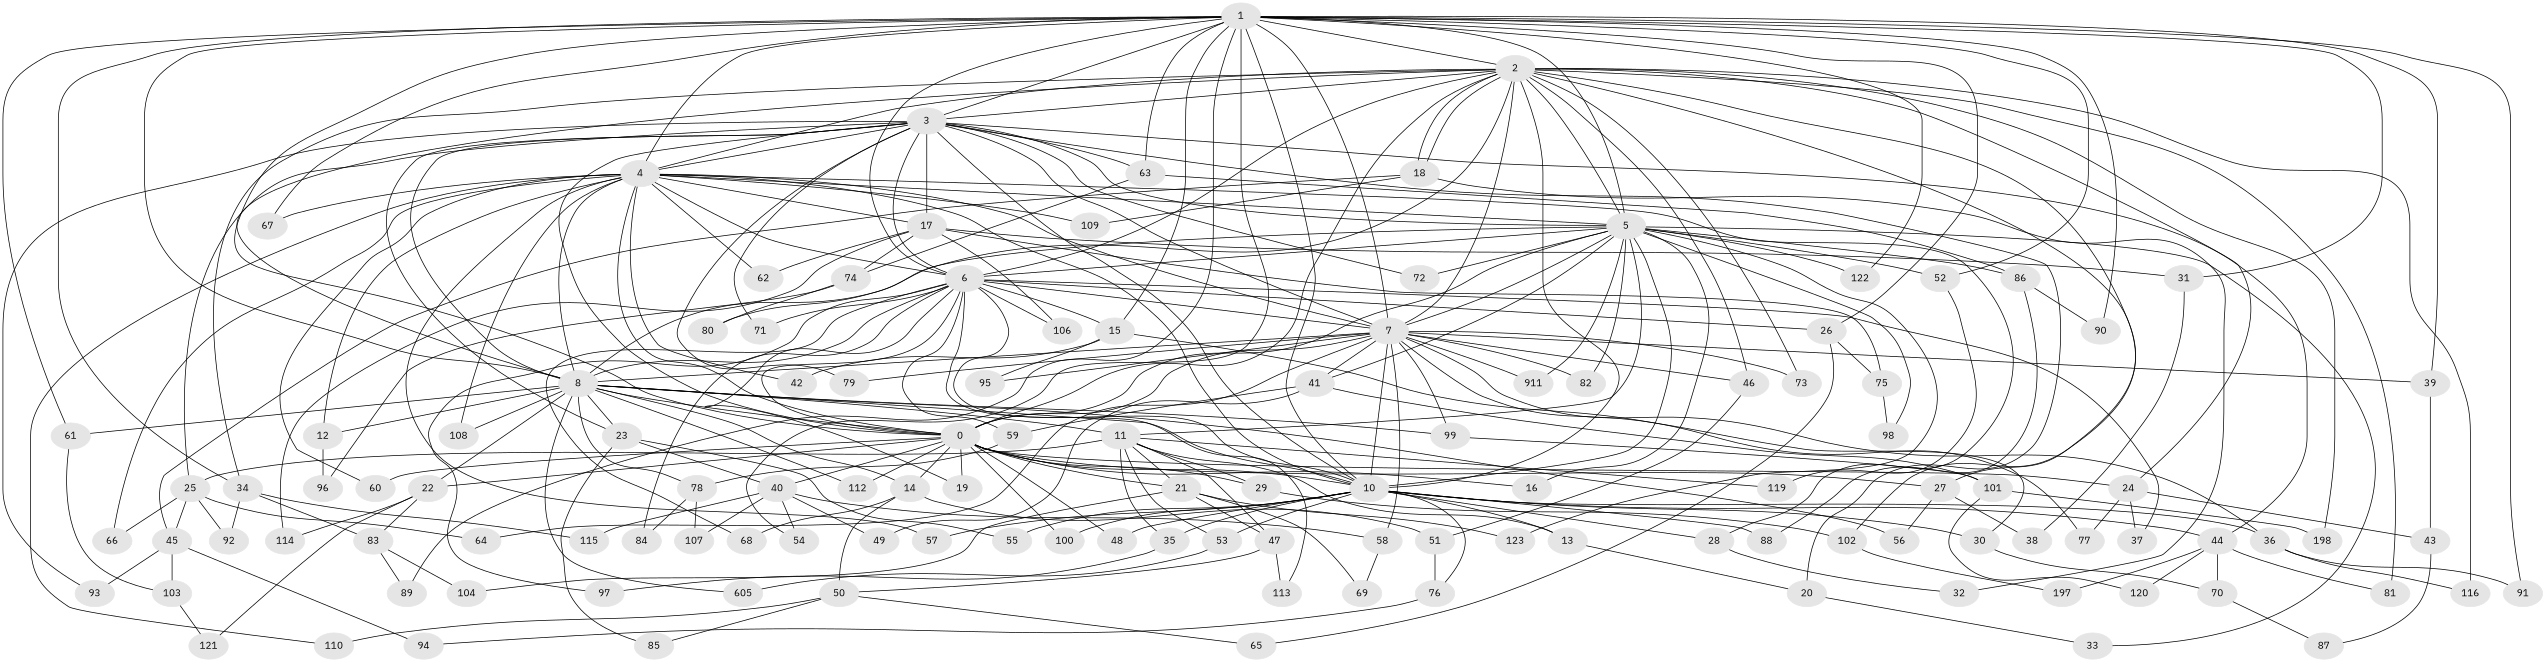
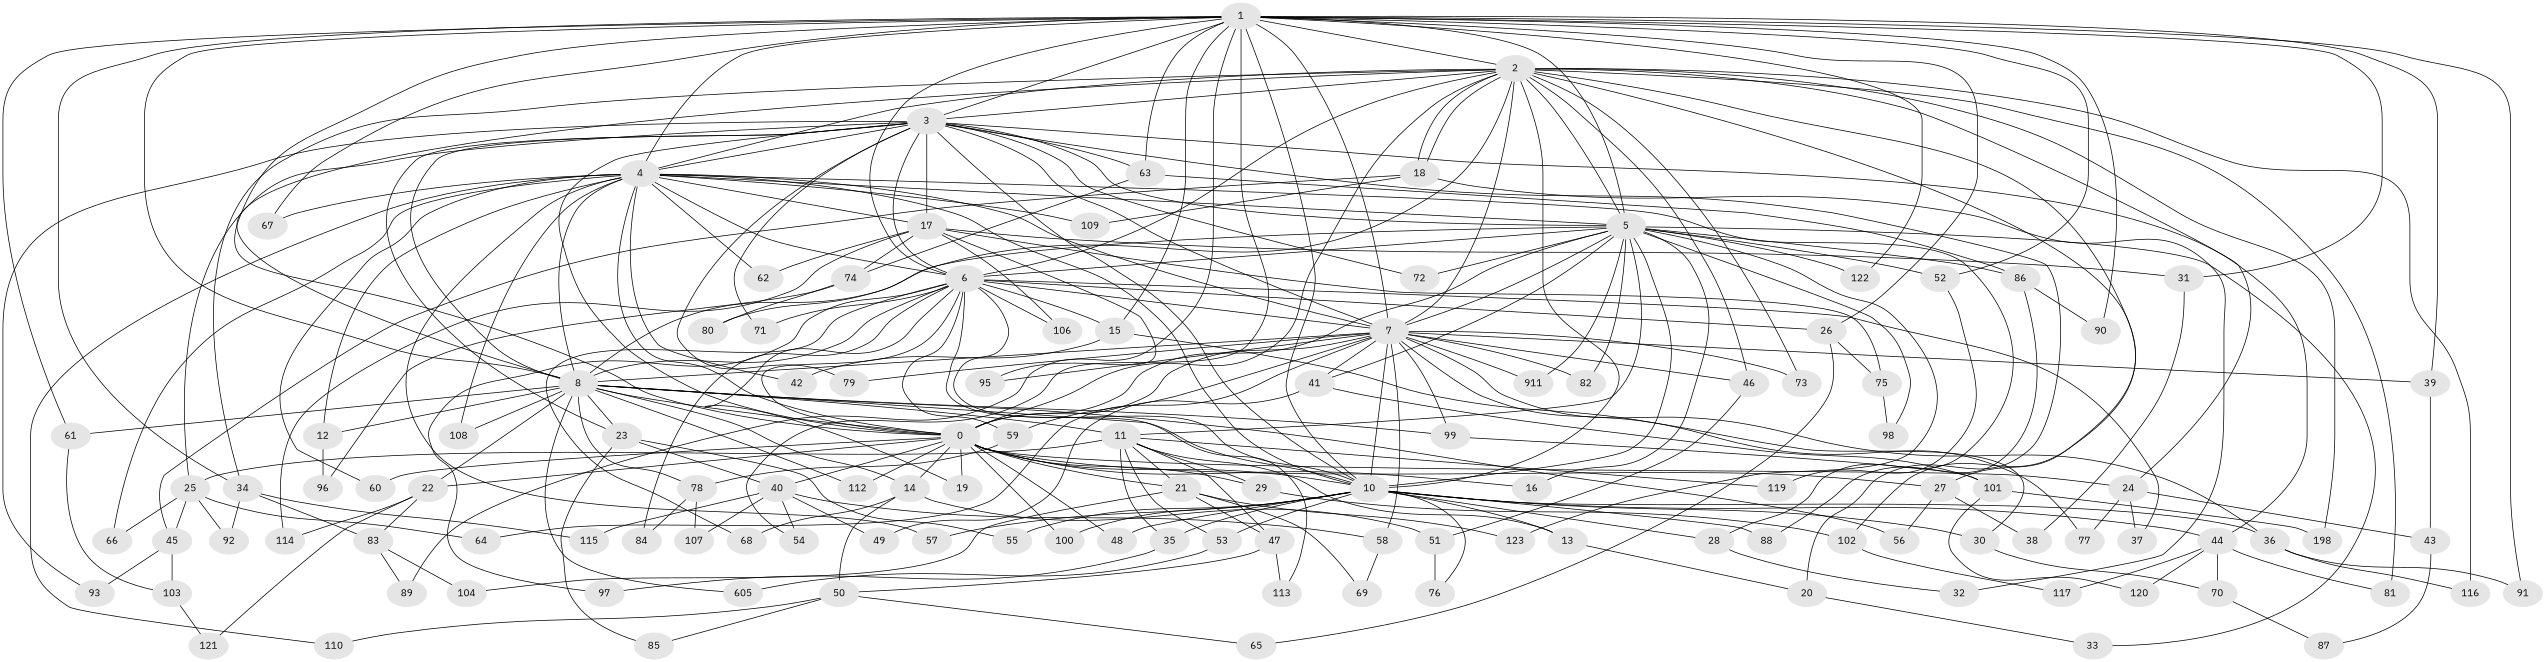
(1051, 358) -> (1134, 313)
(1163, 407) -> (1210, 386)
(2062, 594) -> (2062, 594)
(424, 646) -> none
